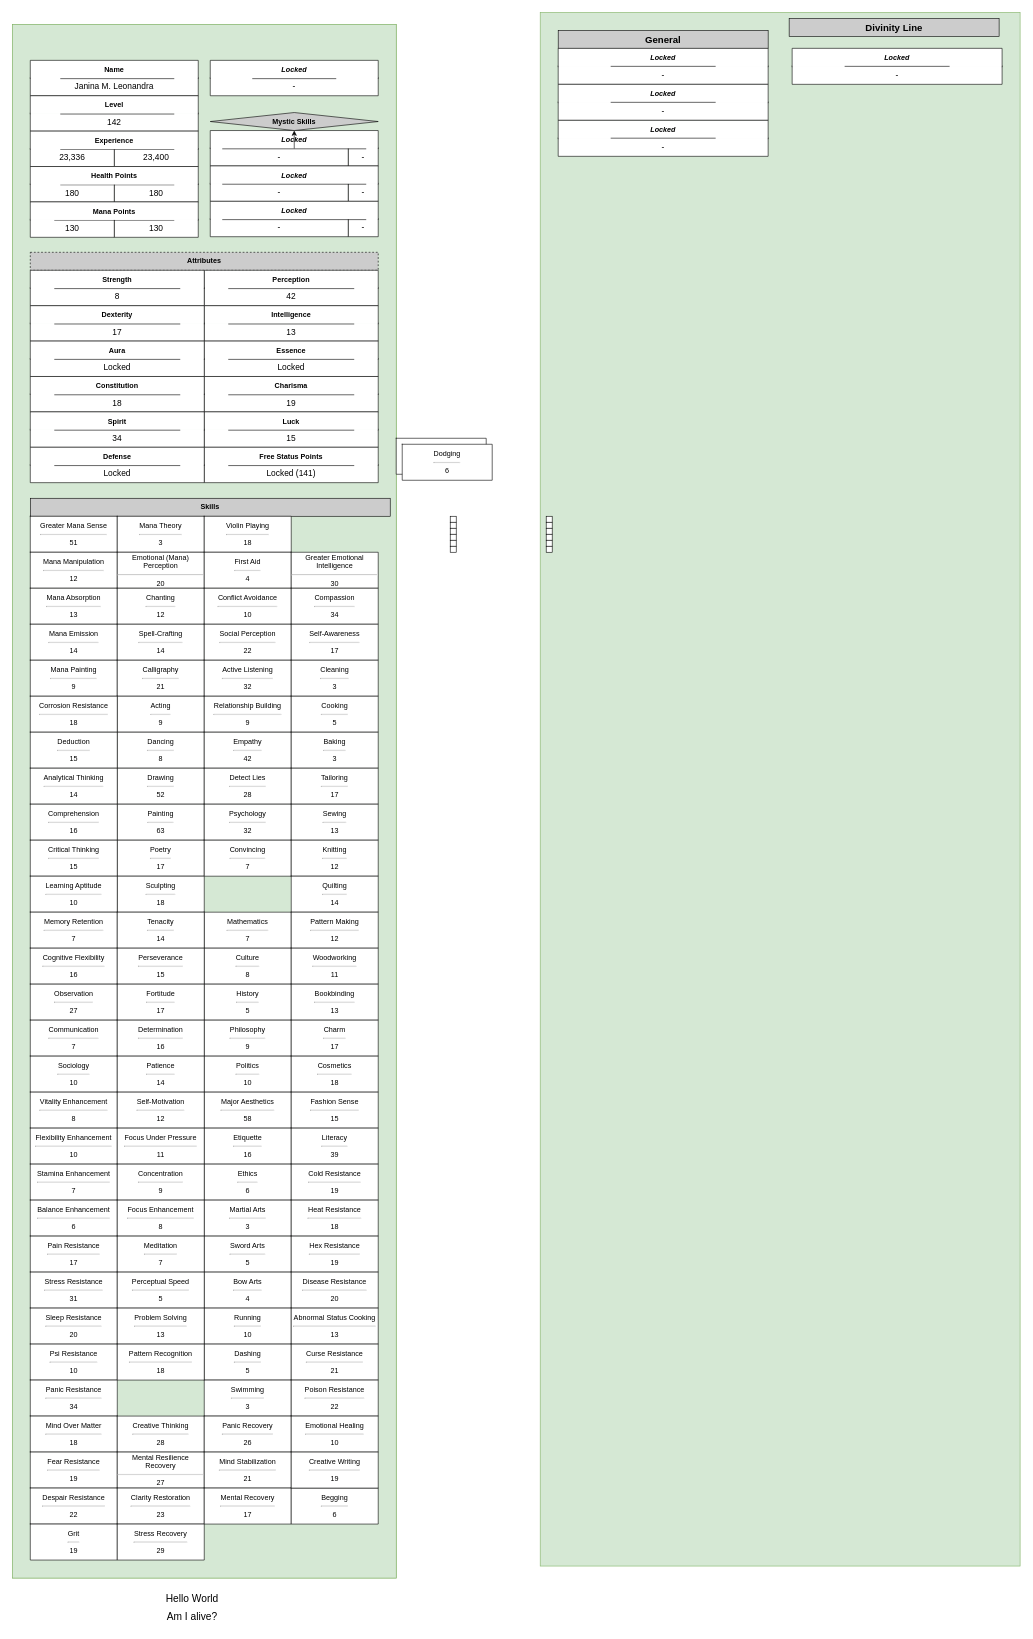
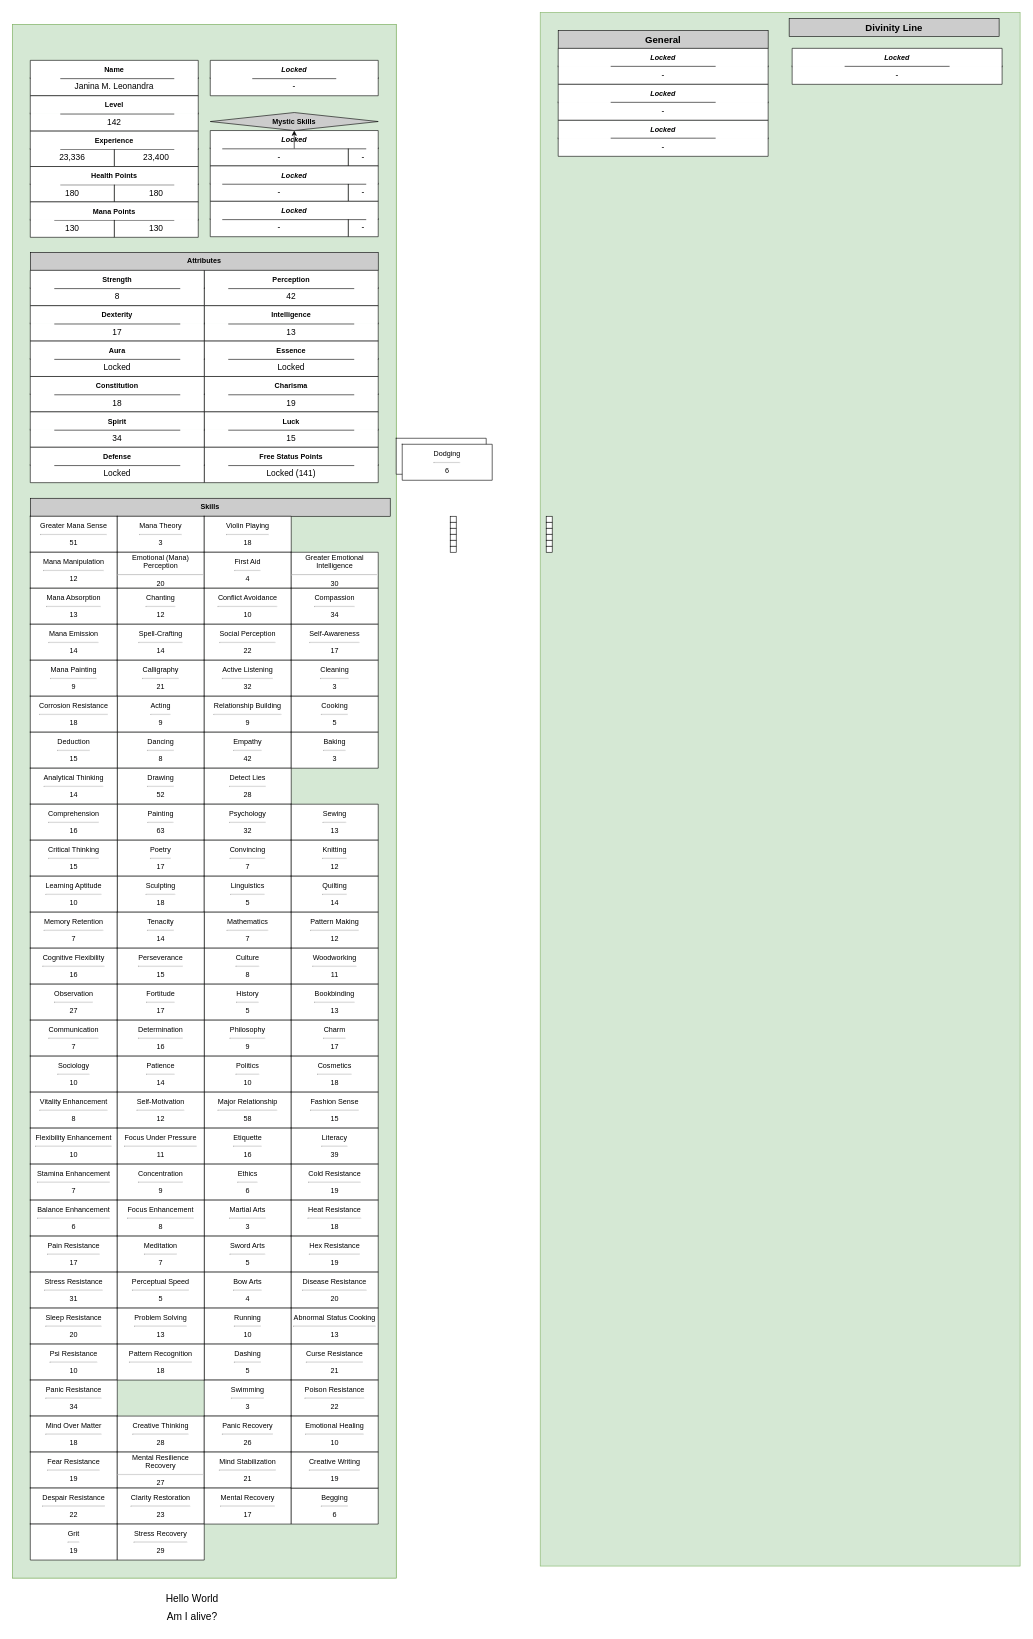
(204, 261) -> (204, 261)
(335, 786) -> none
none -> (248, 894)
(248, 1110) -> (248, 1110)
